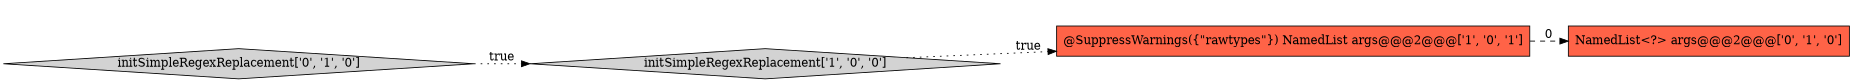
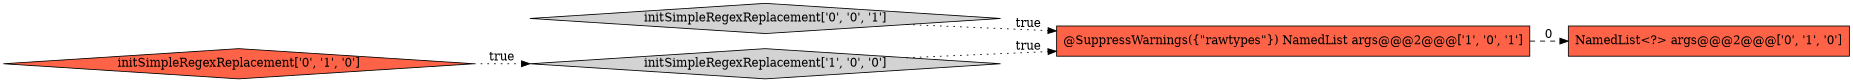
none -> (765, 18)
(239, 64) -> (239, 64)
